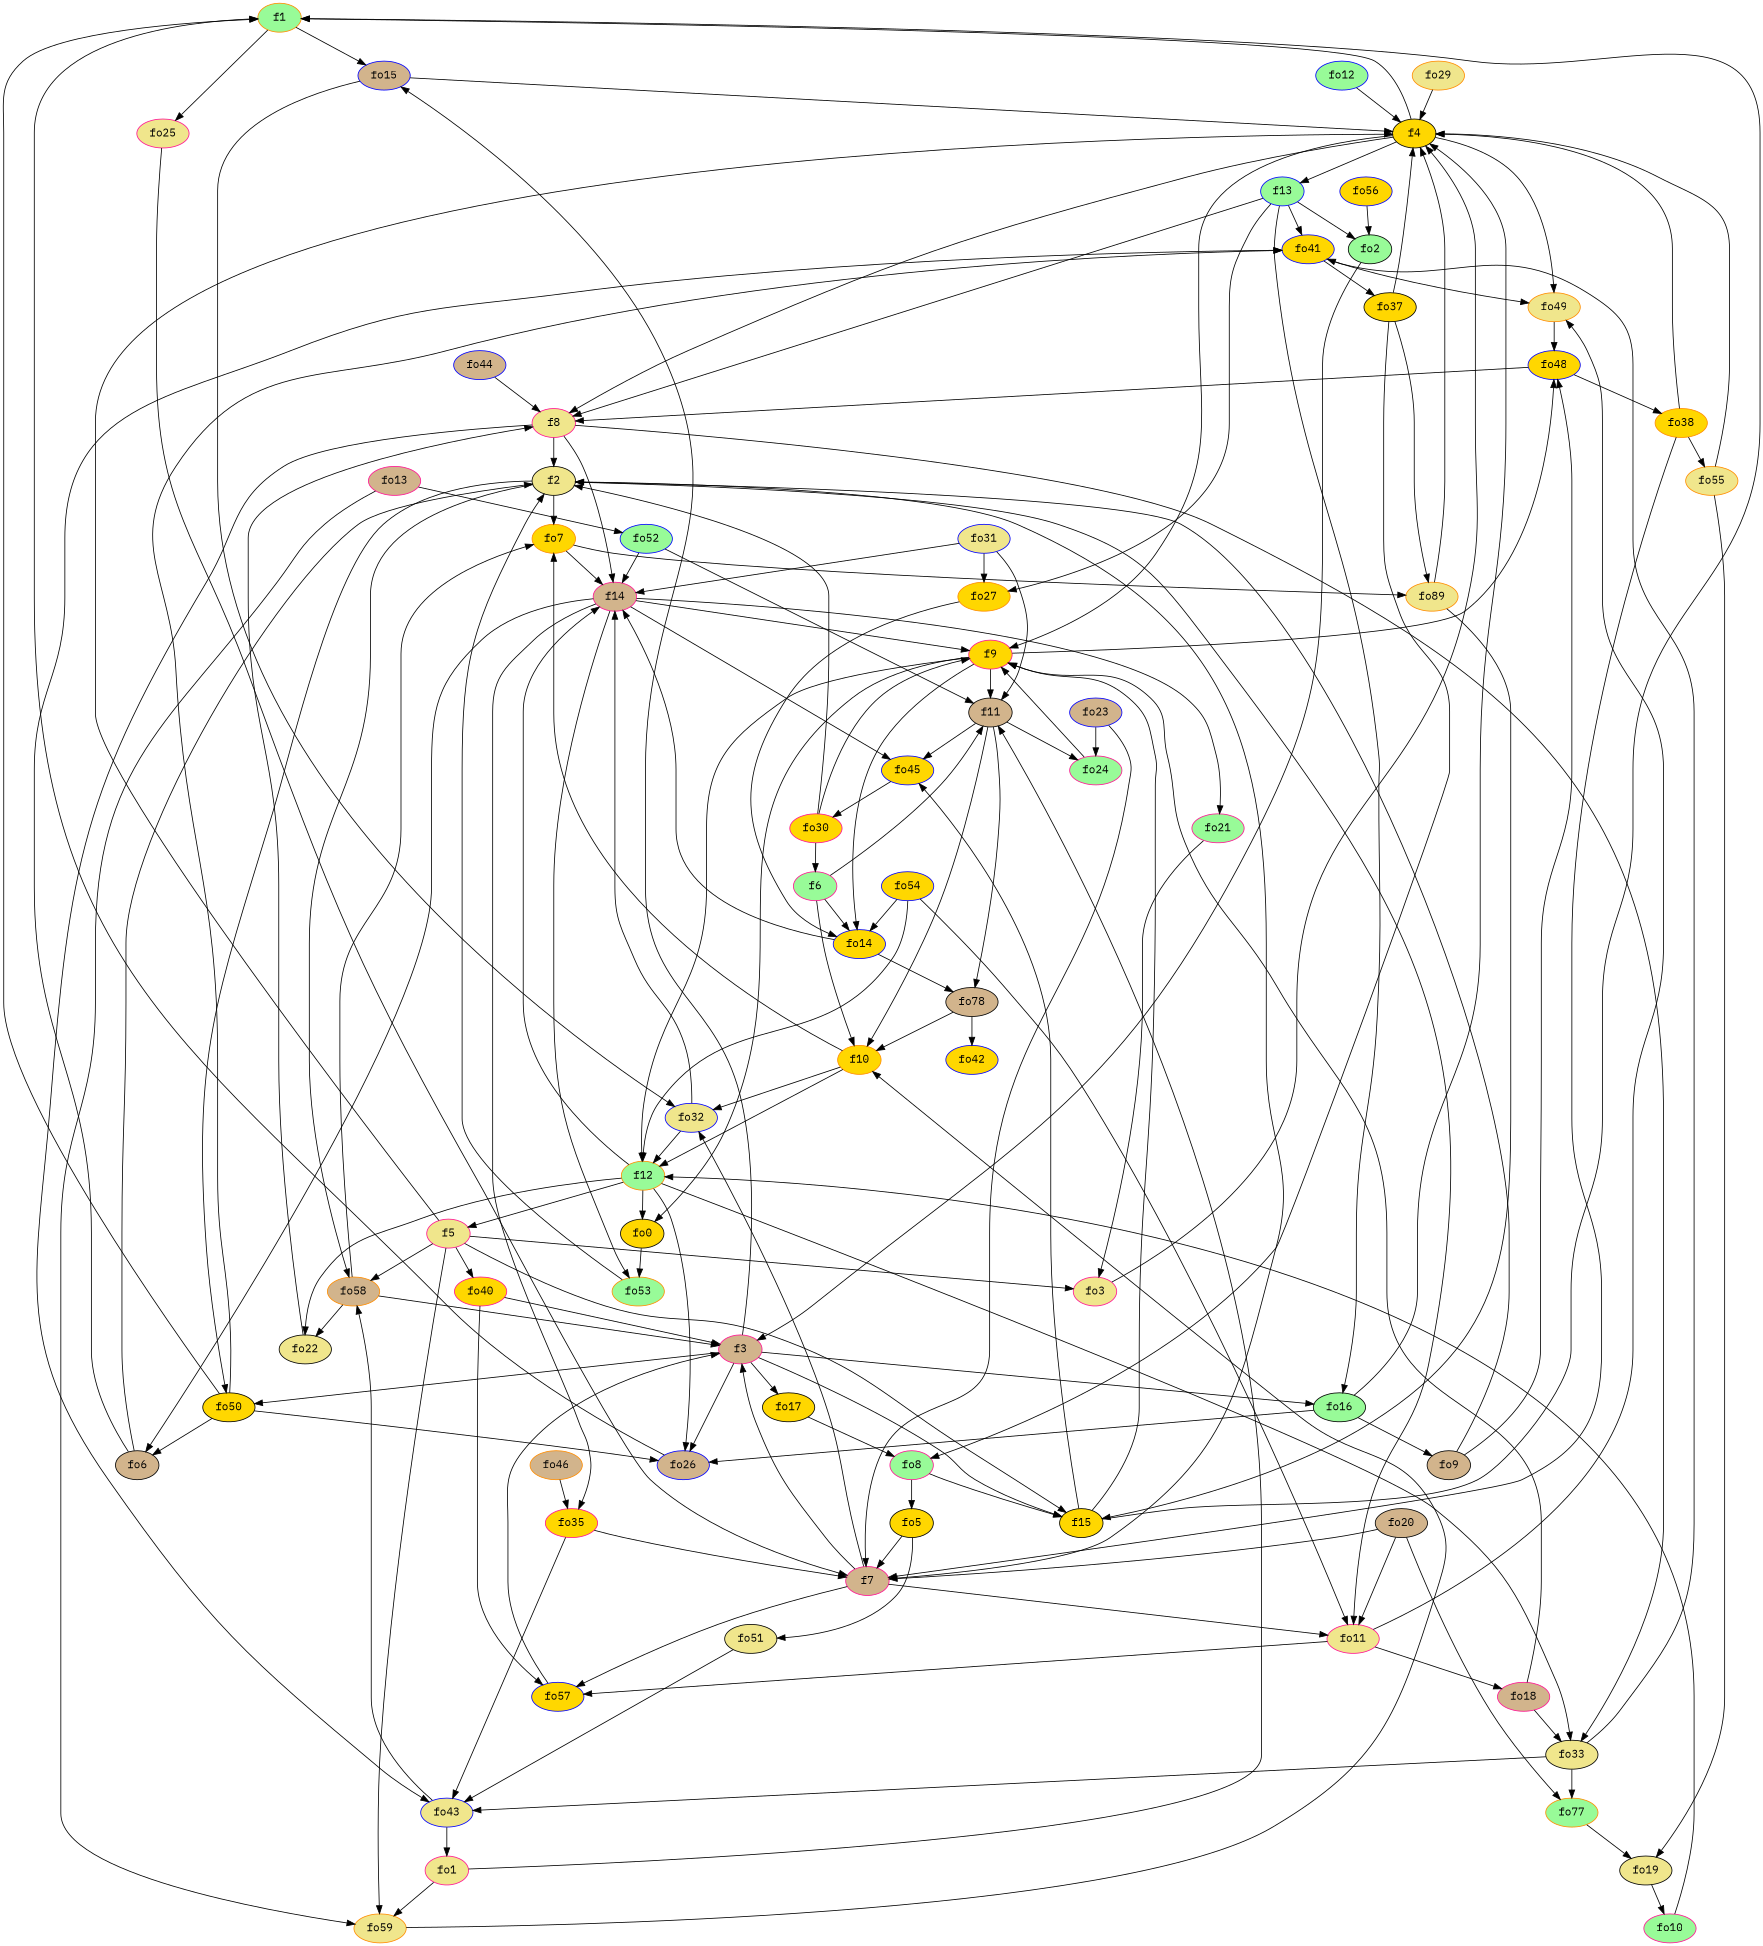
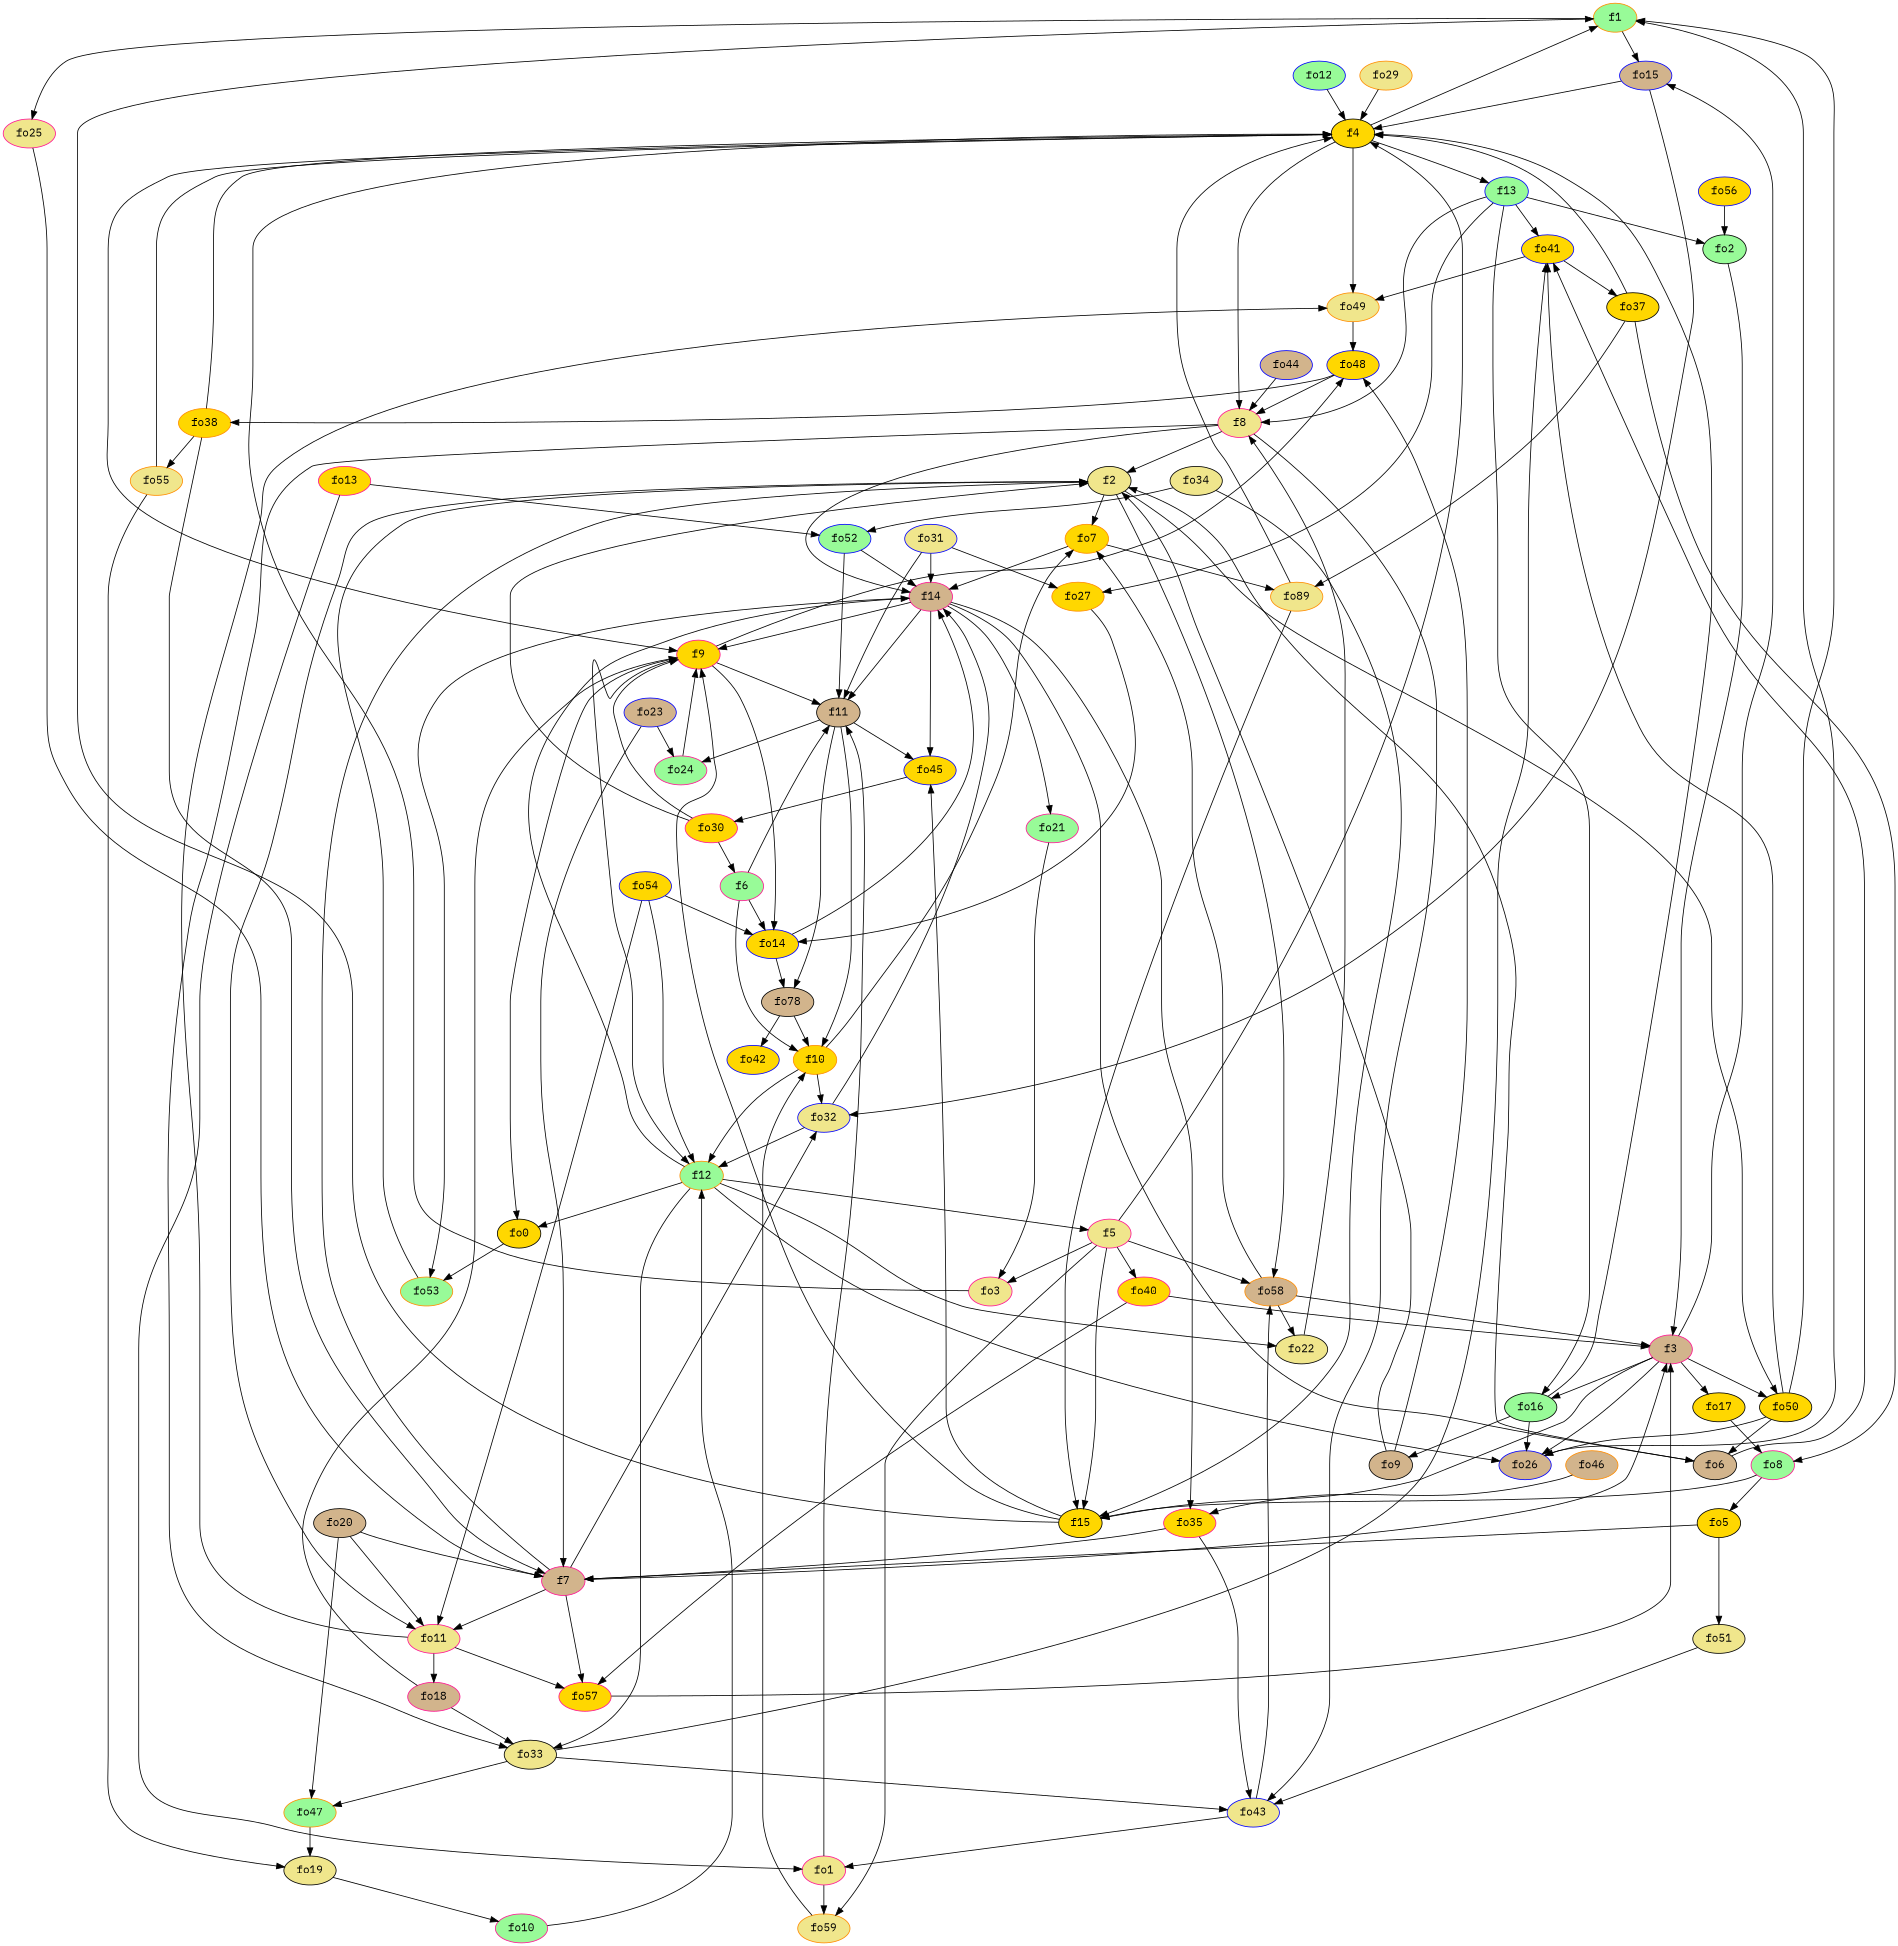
(395, 481) -> (345, 481)
none -> (1196, 481)
none -> (887, 651)
(61, 1259) -> (139, 1456)
(558, 1697) -> (585, 1697)
(1572, 1813) -> (310, 1813)
